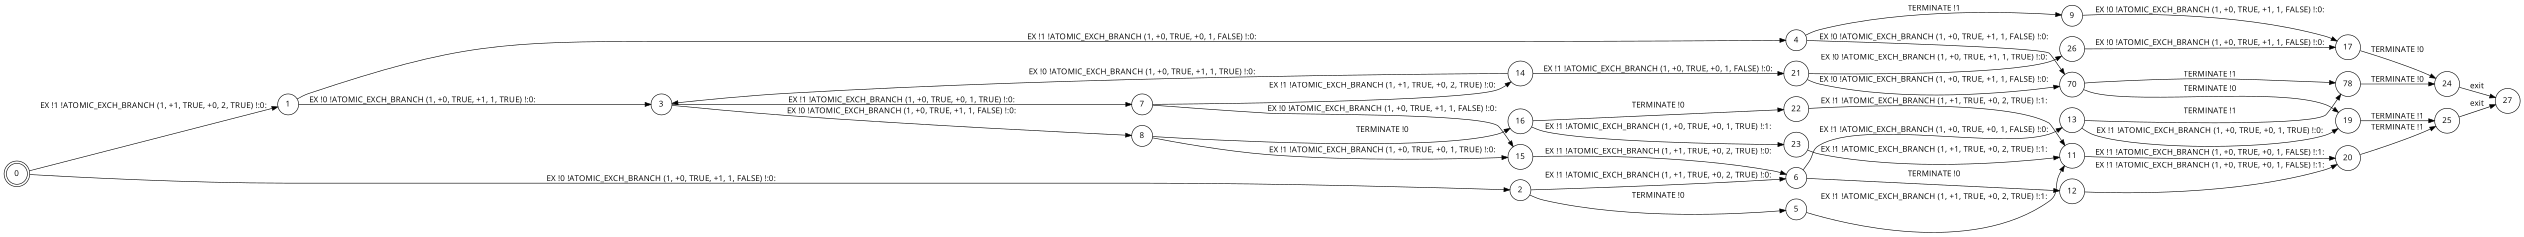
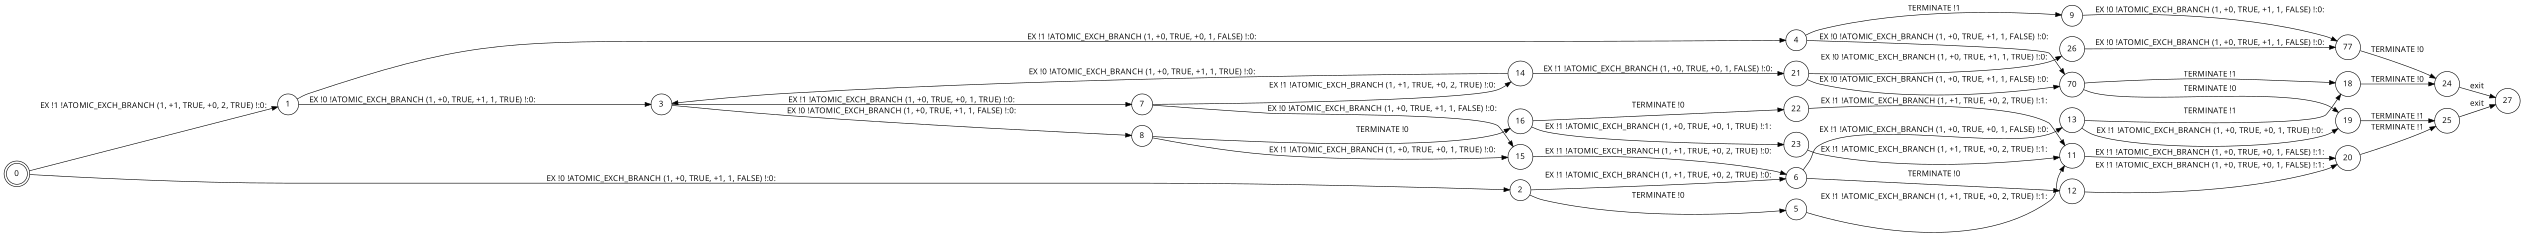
(2348, 47) -> (2348, 47)
(2348, 84) -> (2348, 84)
